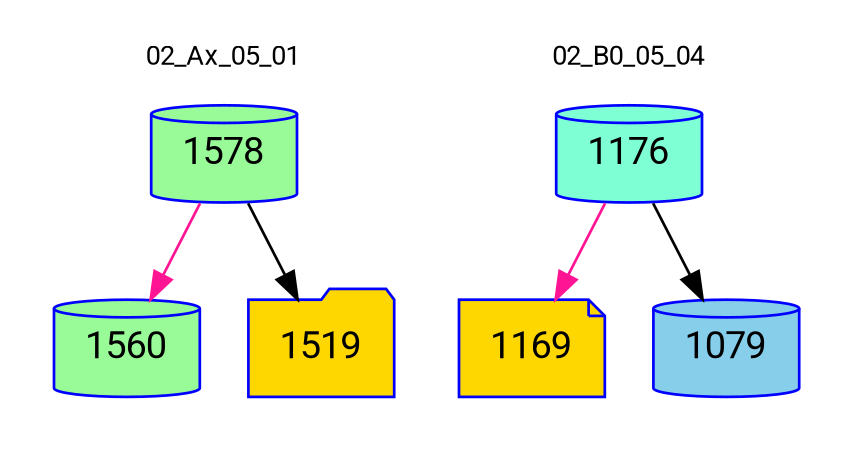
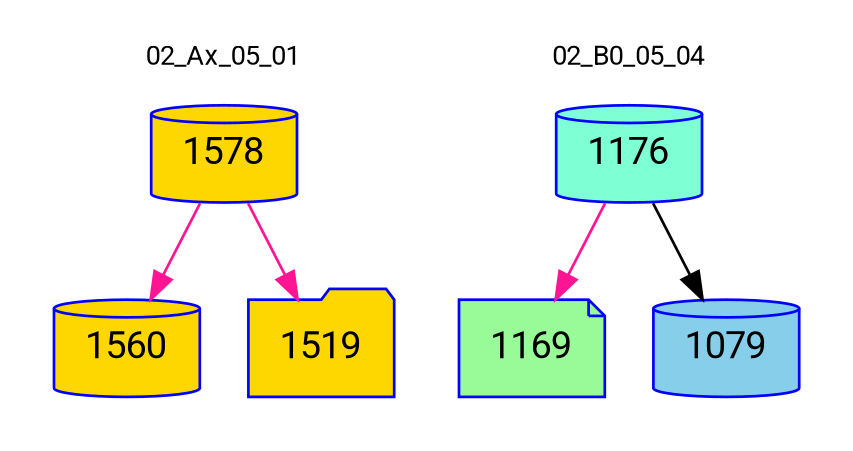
(224, 154) -> (224, 154)
(266, 239) -> (266, 239)
(127, 348) -> (127, 348)
(532, 348) -> (532, 348)
